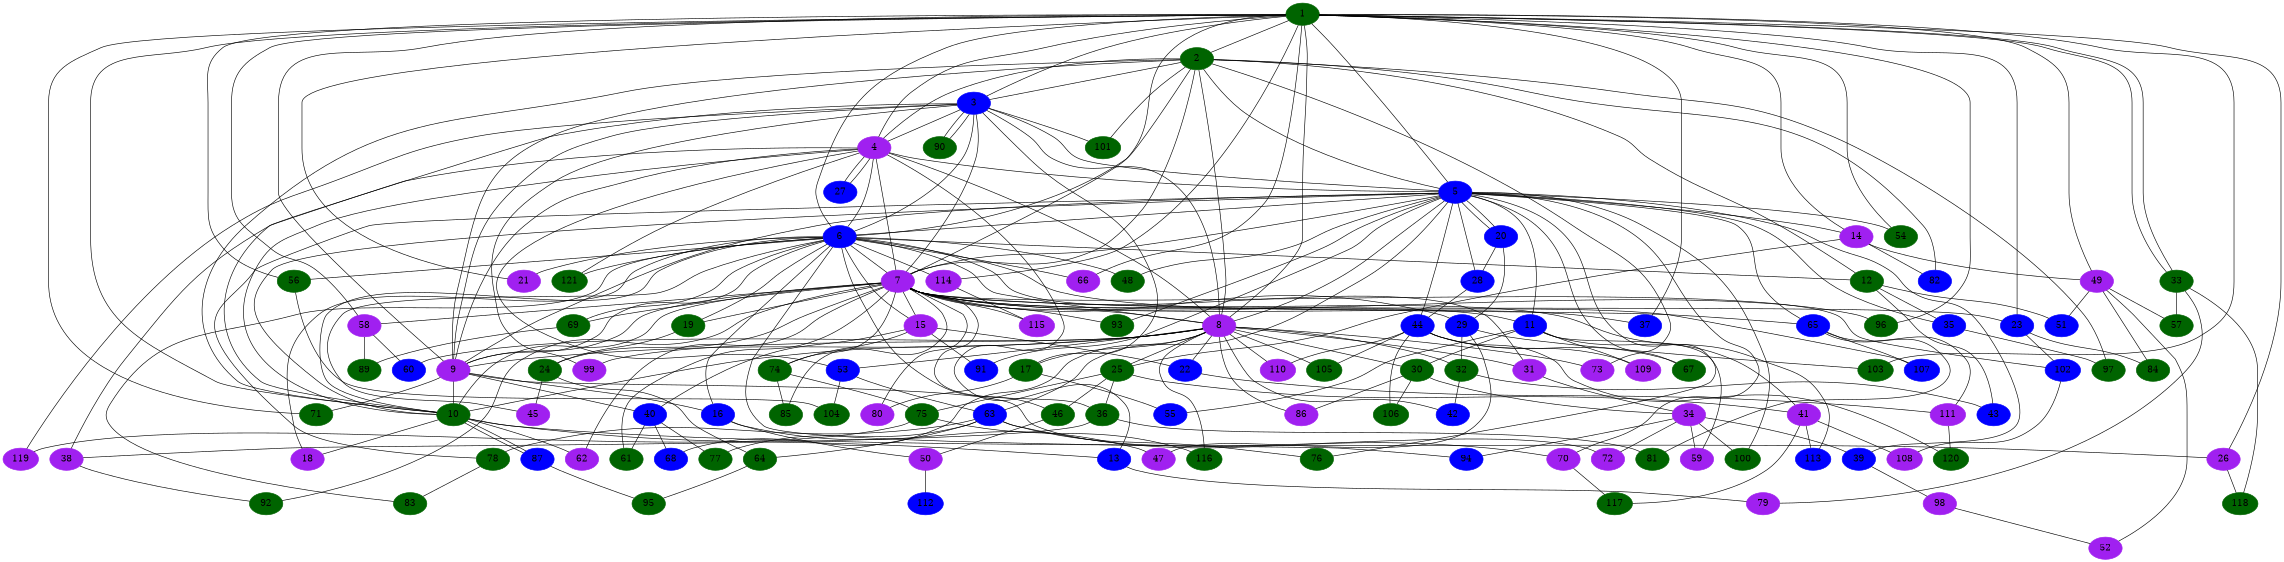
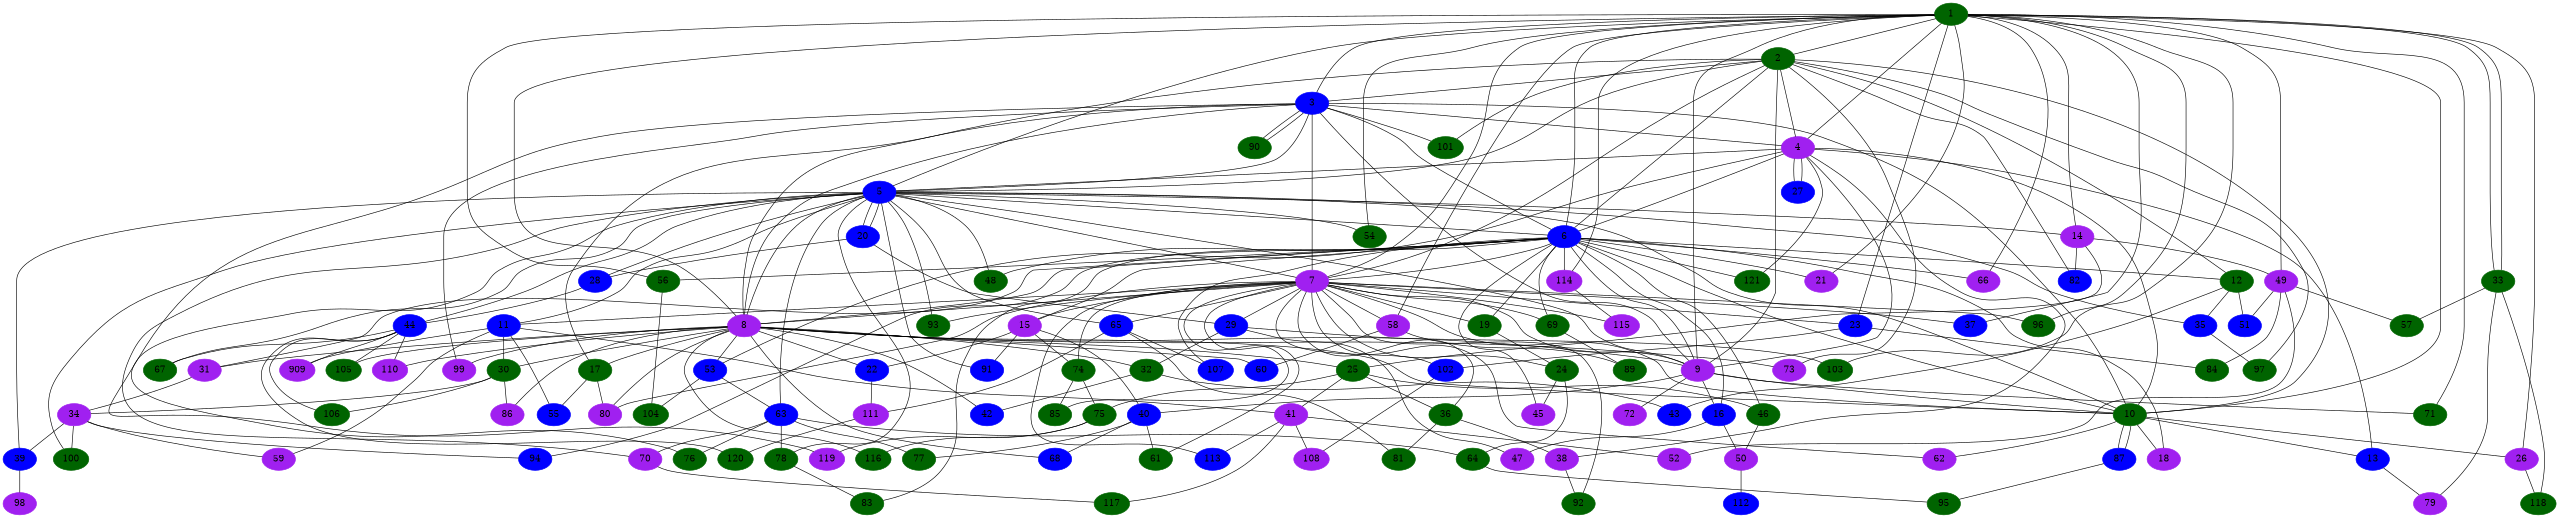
(1049, 217) -> (666, 360)
(888, 223) -> none
(1643, 370) -> (297, 370)
(1648, 437) -> none
(2023, 526) -> (1483, 437)
